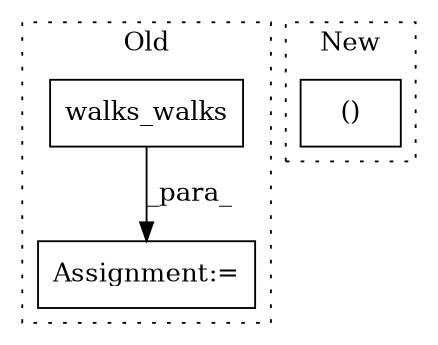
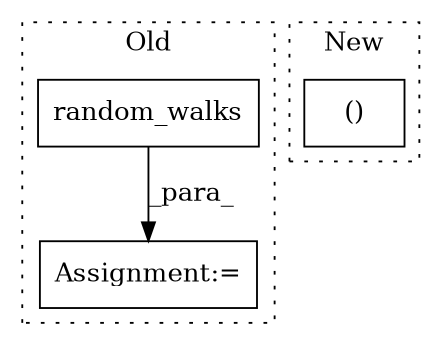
(147, 113) -> (148, 113)
